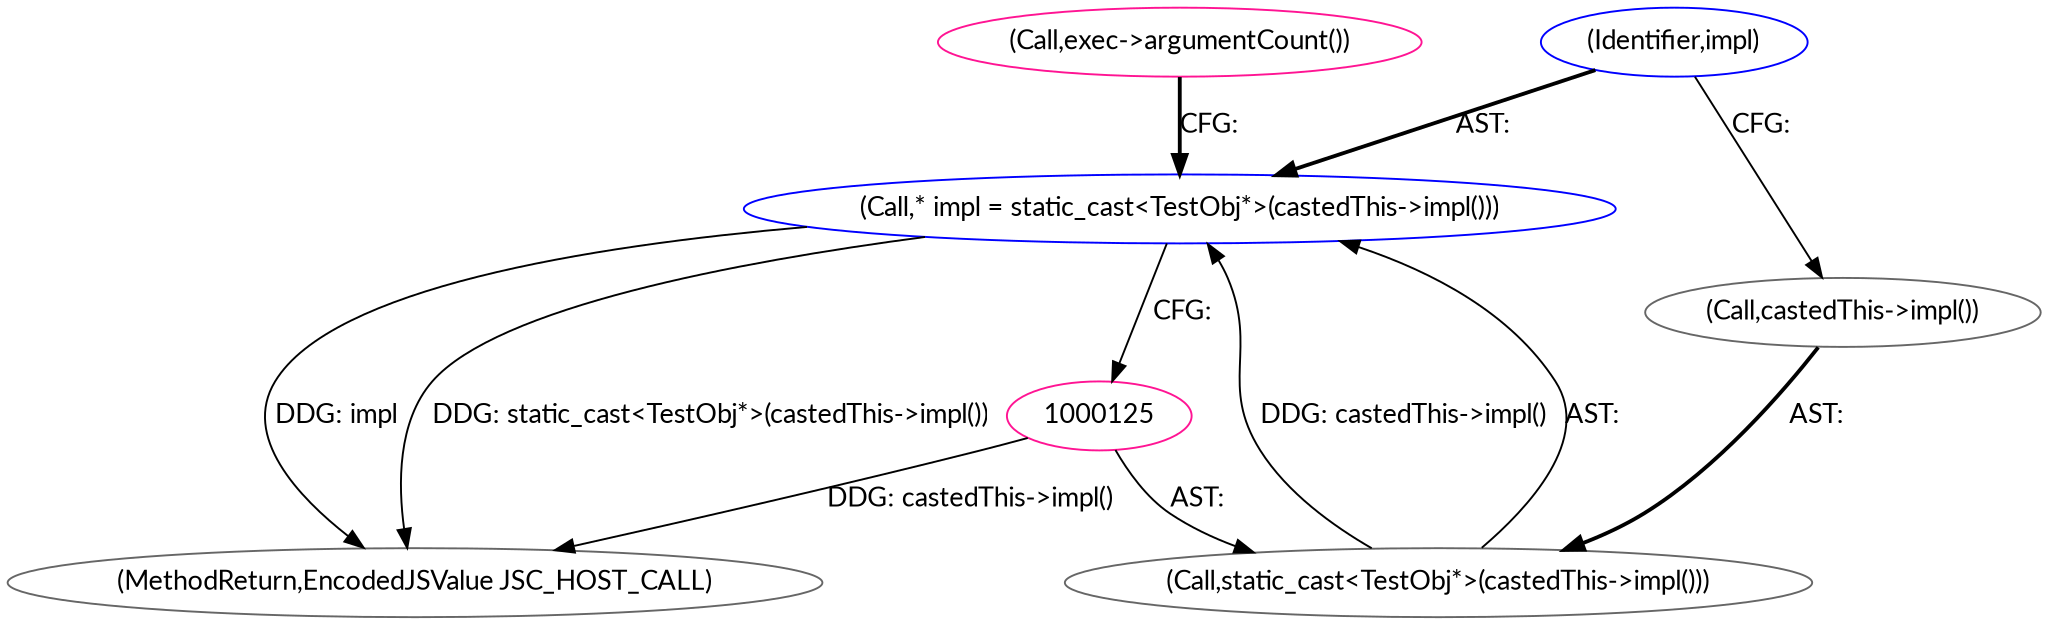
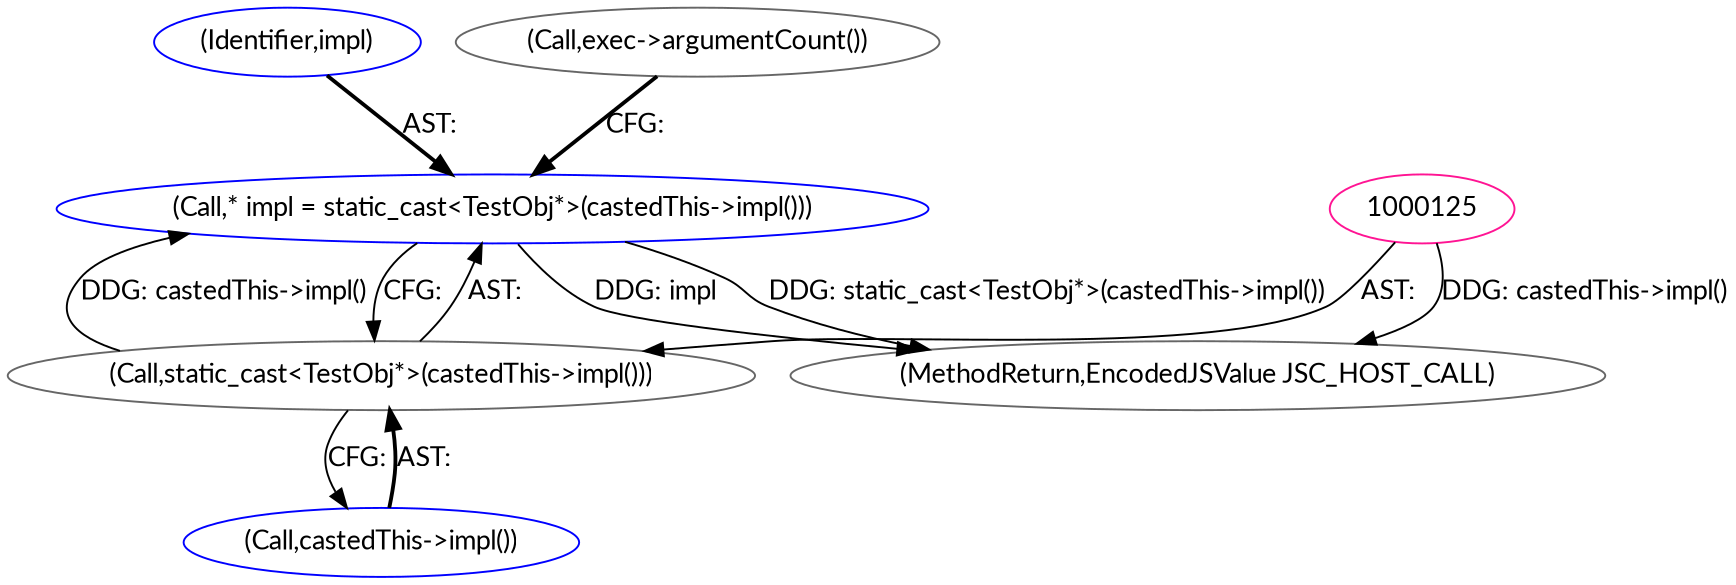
(1180, 42) -> (698, 42)
(1753, 169) -> (326, 449)
(1143, 303) -> (384, 276)
(1843, 312) -> (381, 542)
